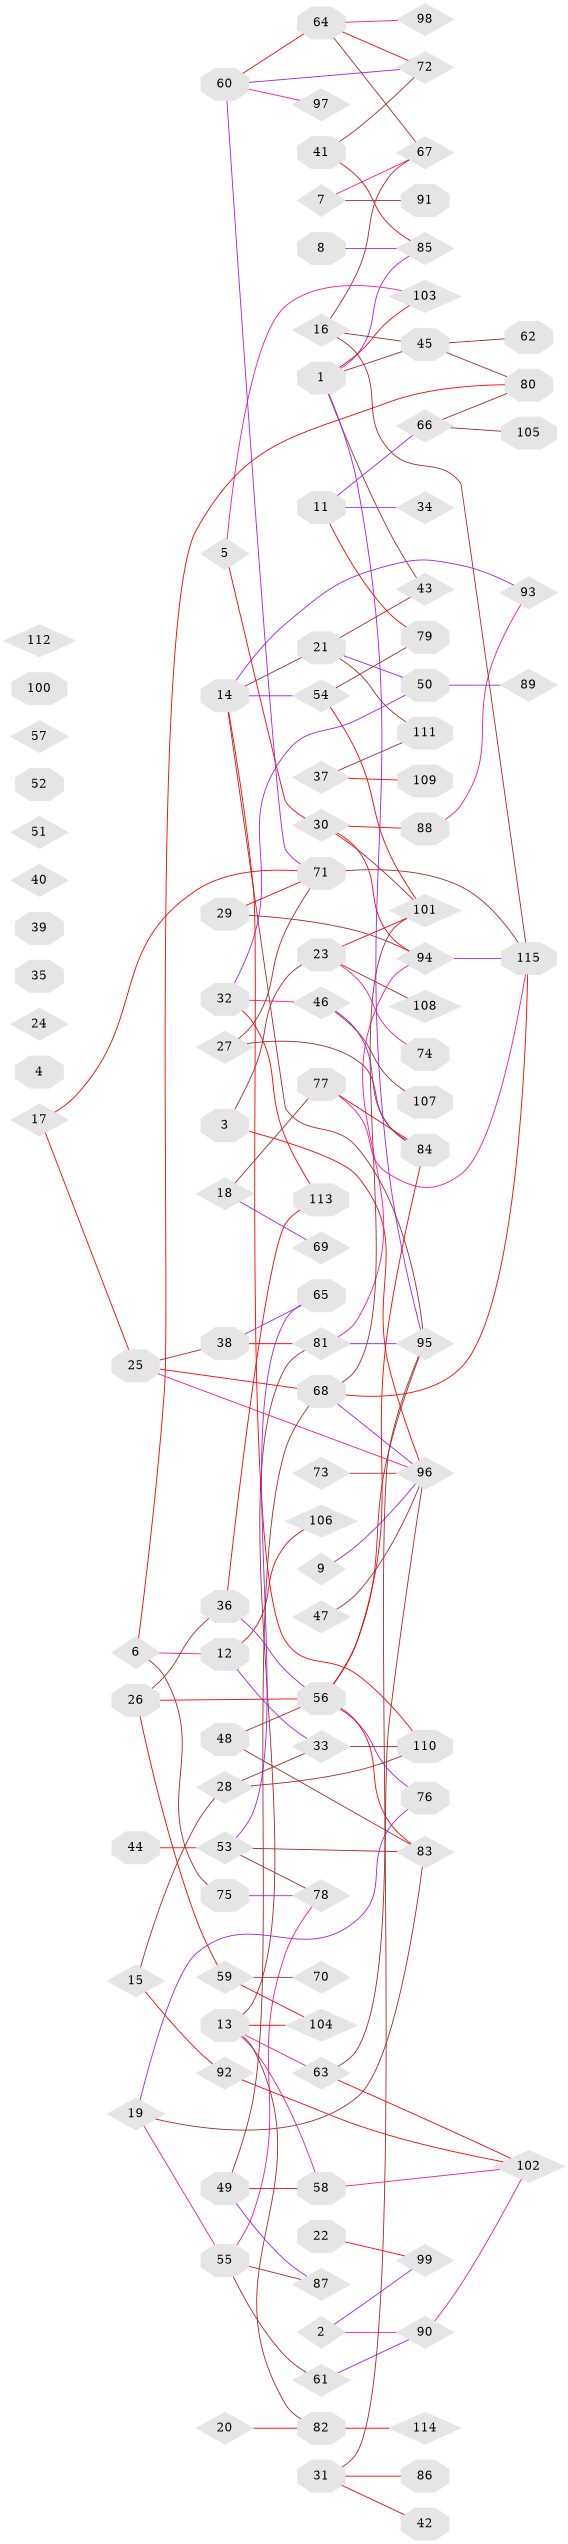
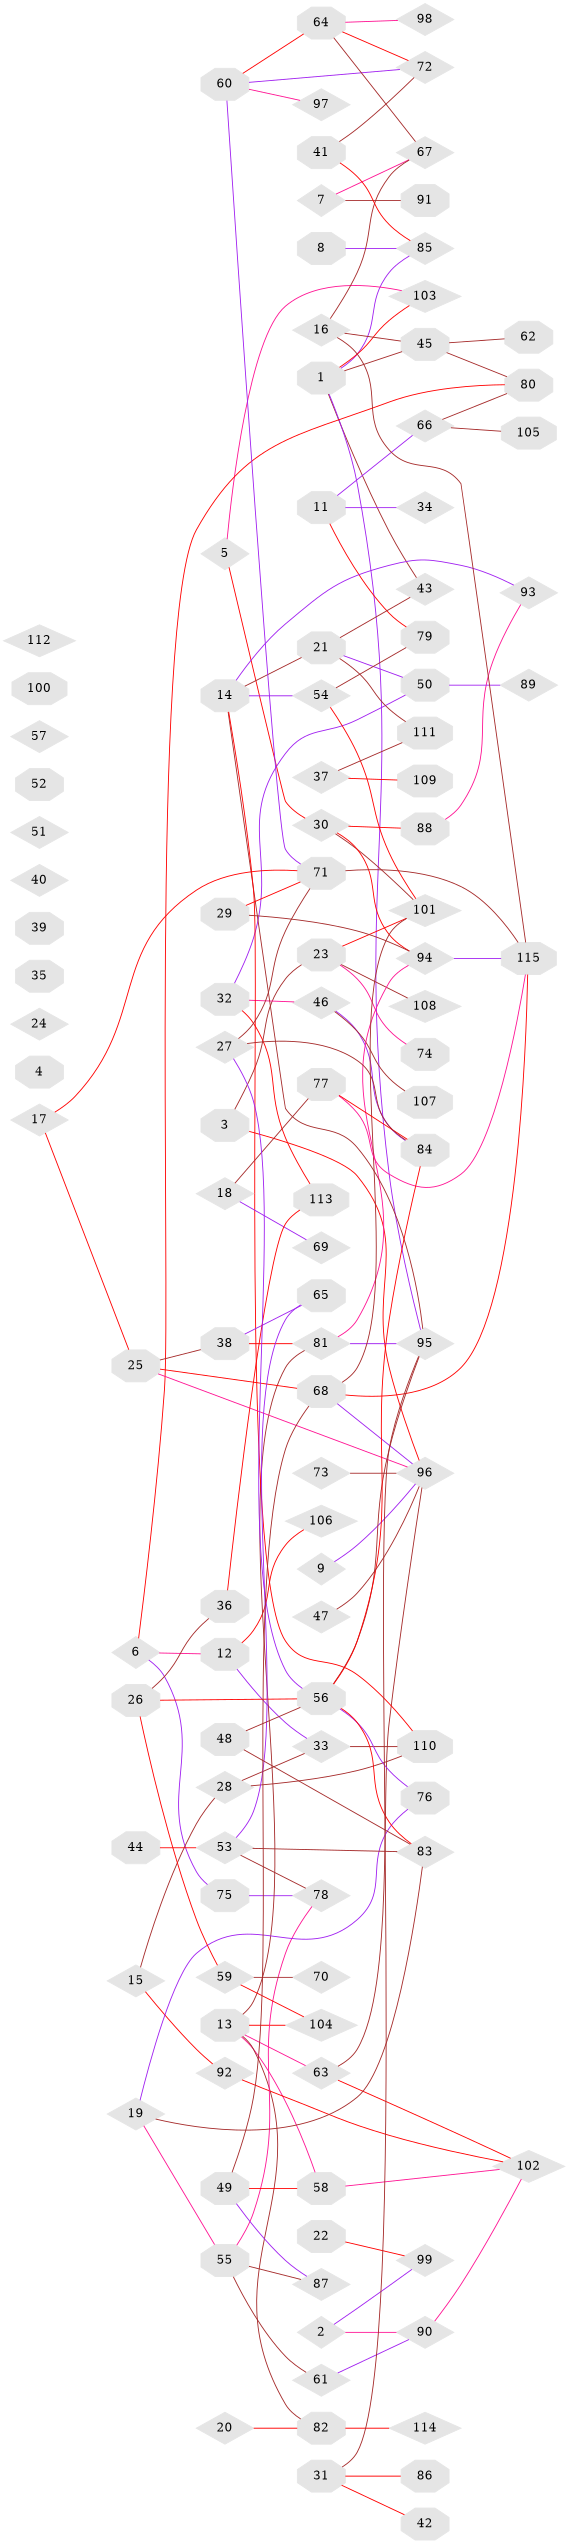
(273, 1656) -> (263, 1279)
(181, 1771) -> (181, 1771)
